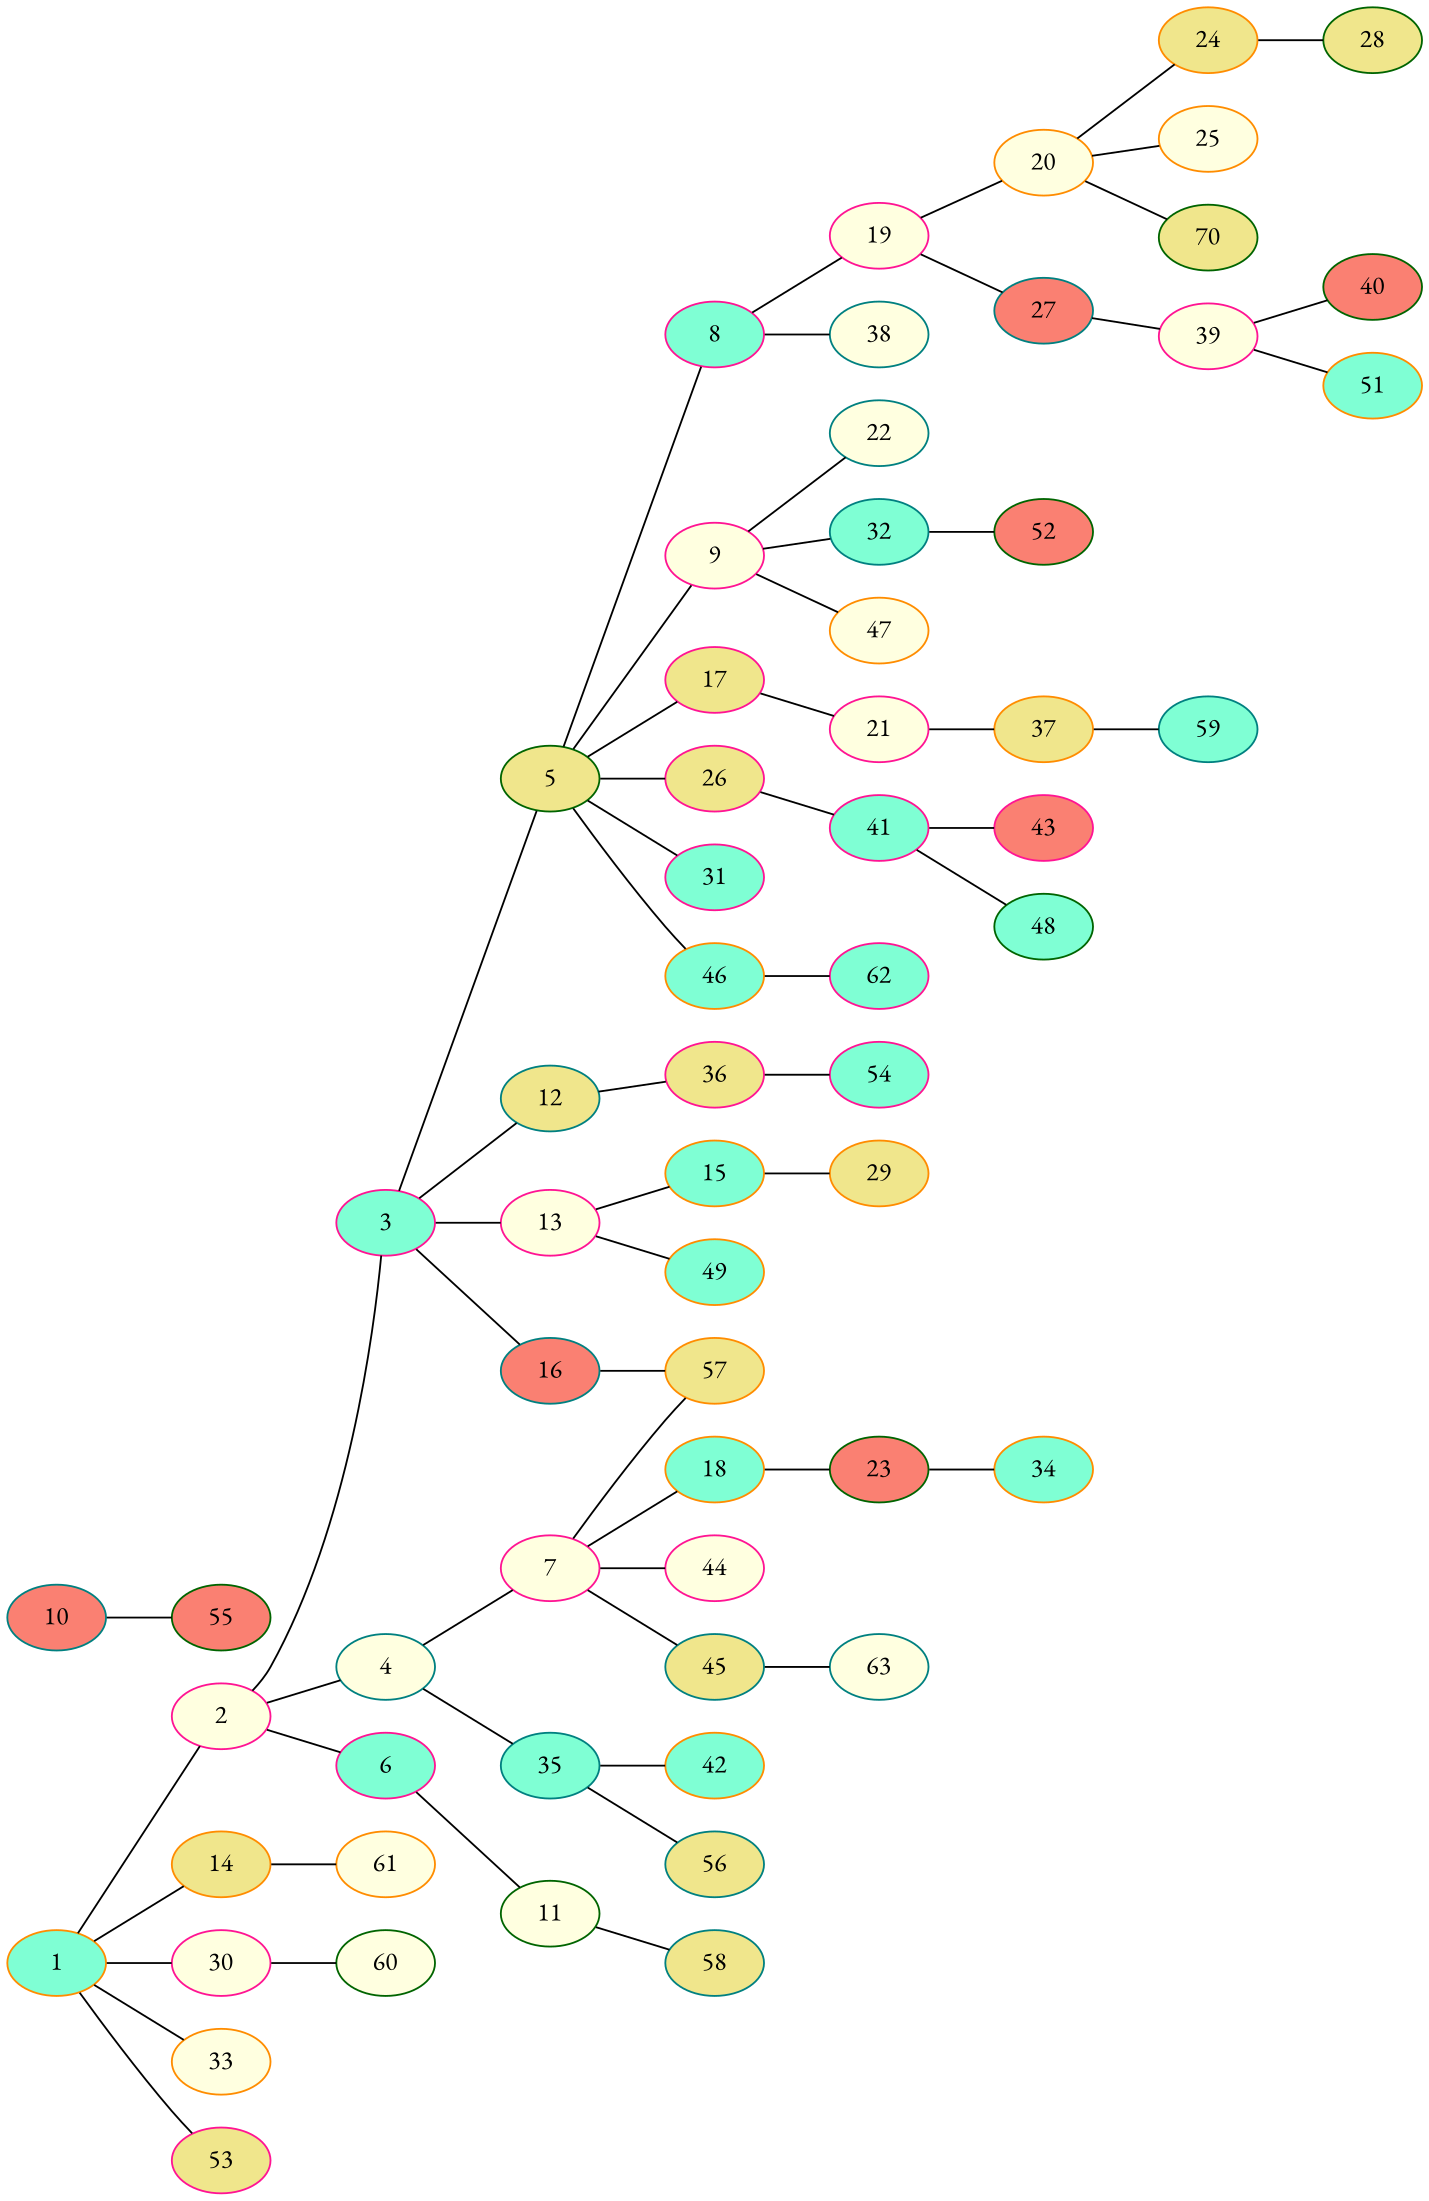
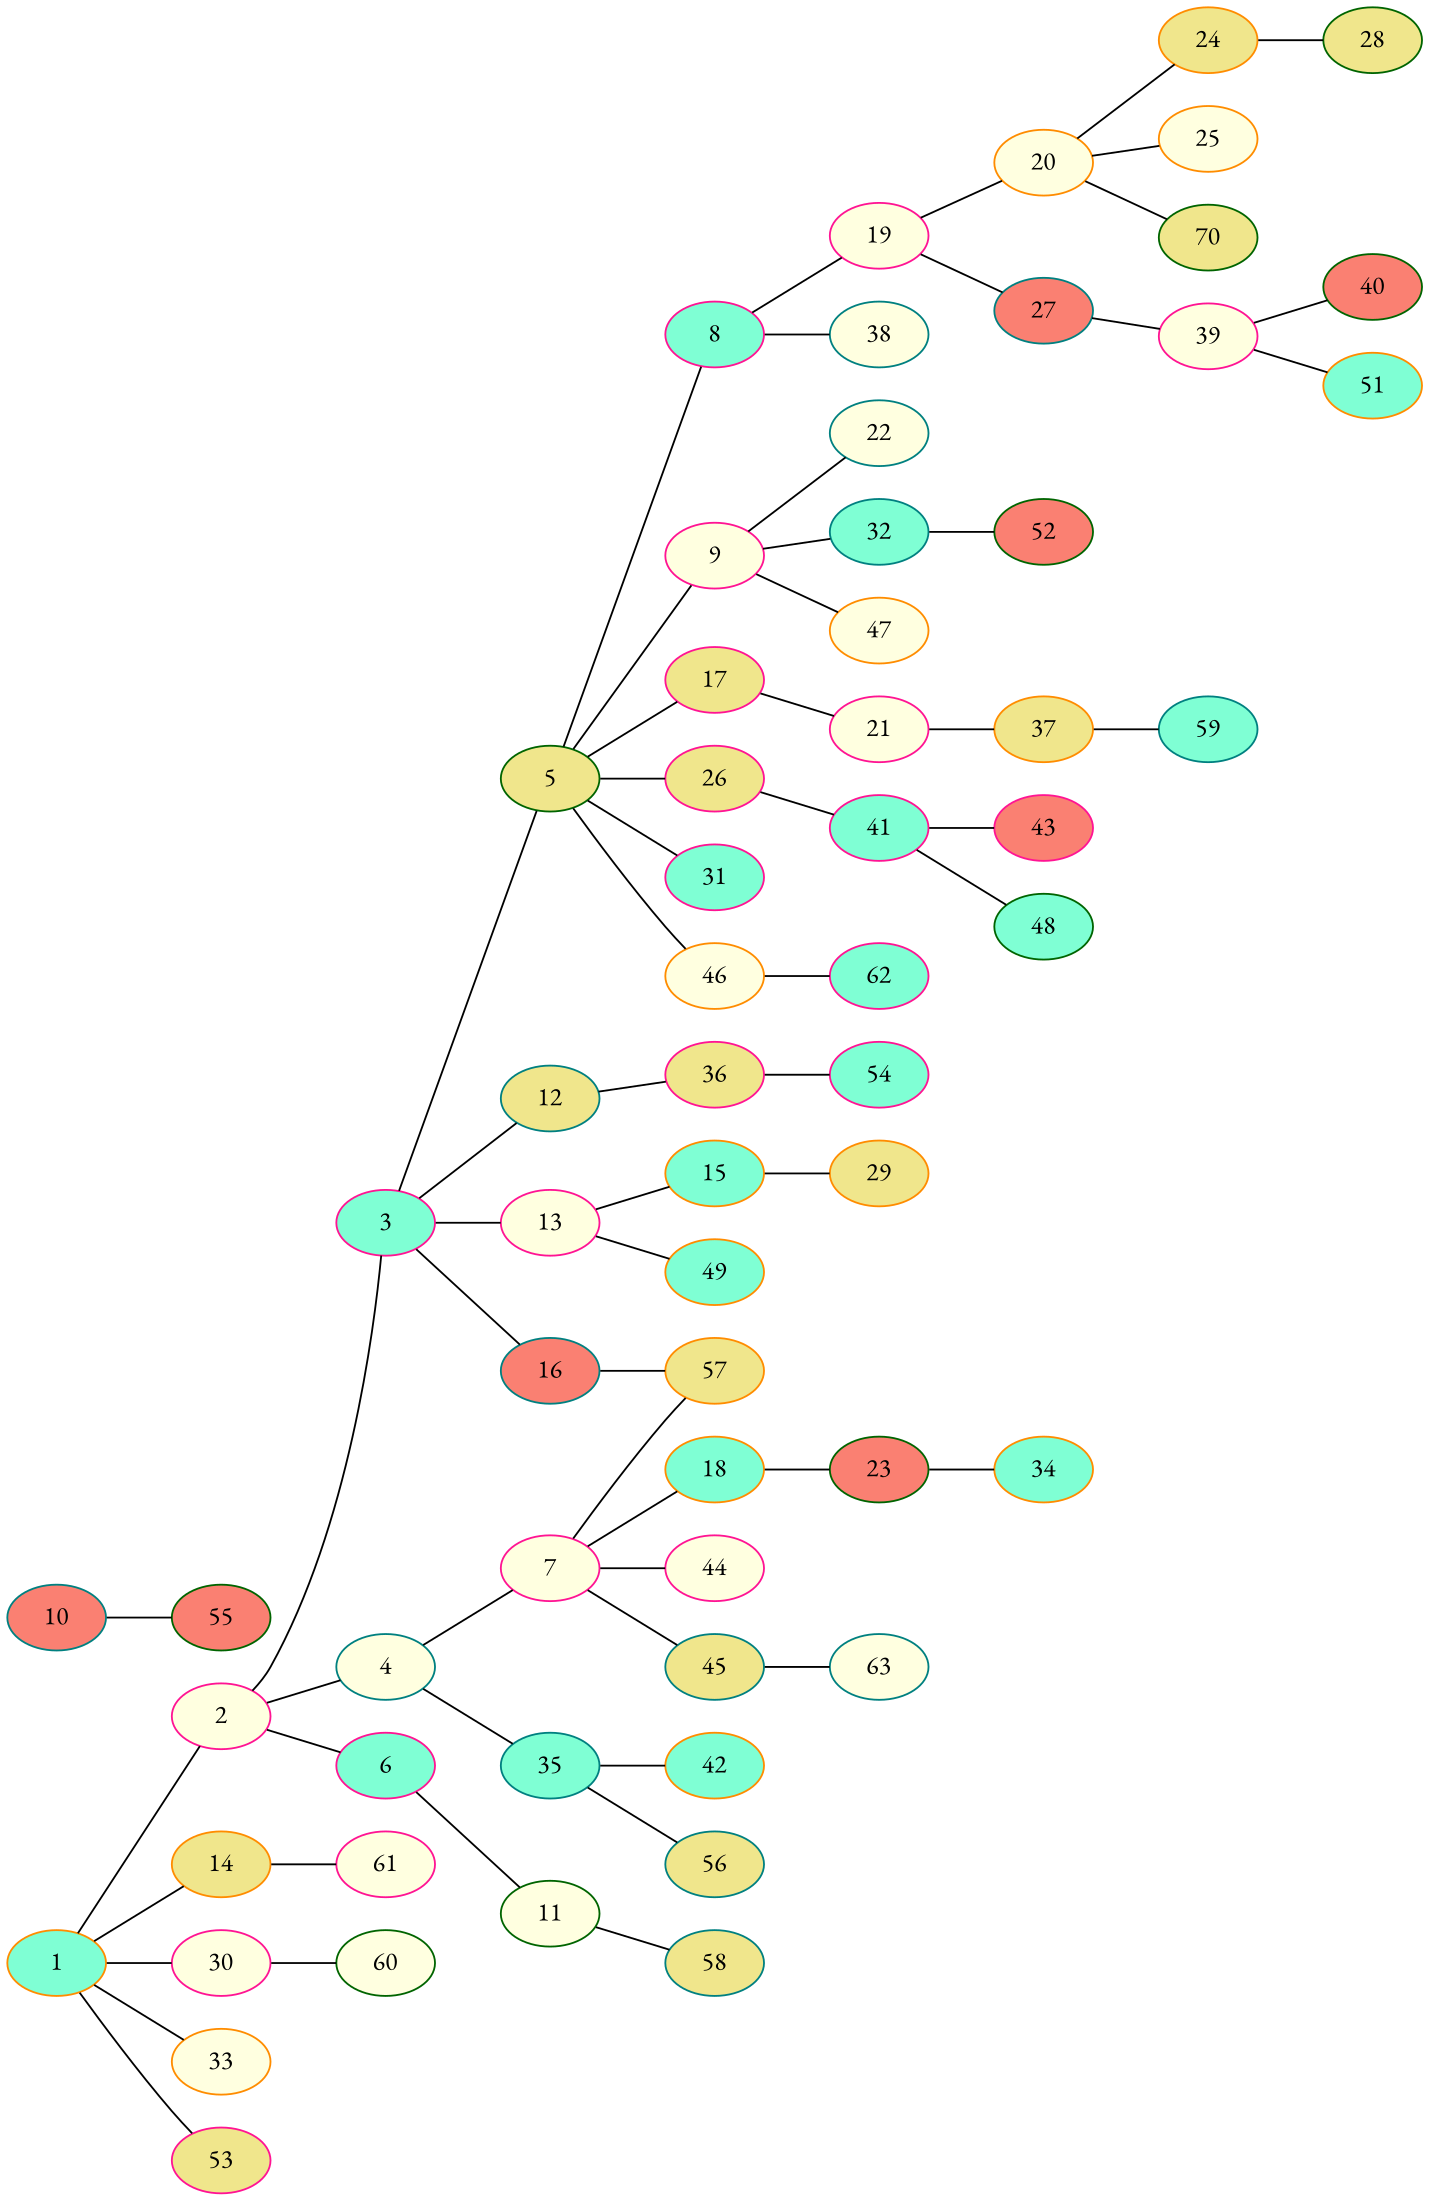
(715, 976) -> (715, 976)
(386, 1864) -> (386, 1864)
